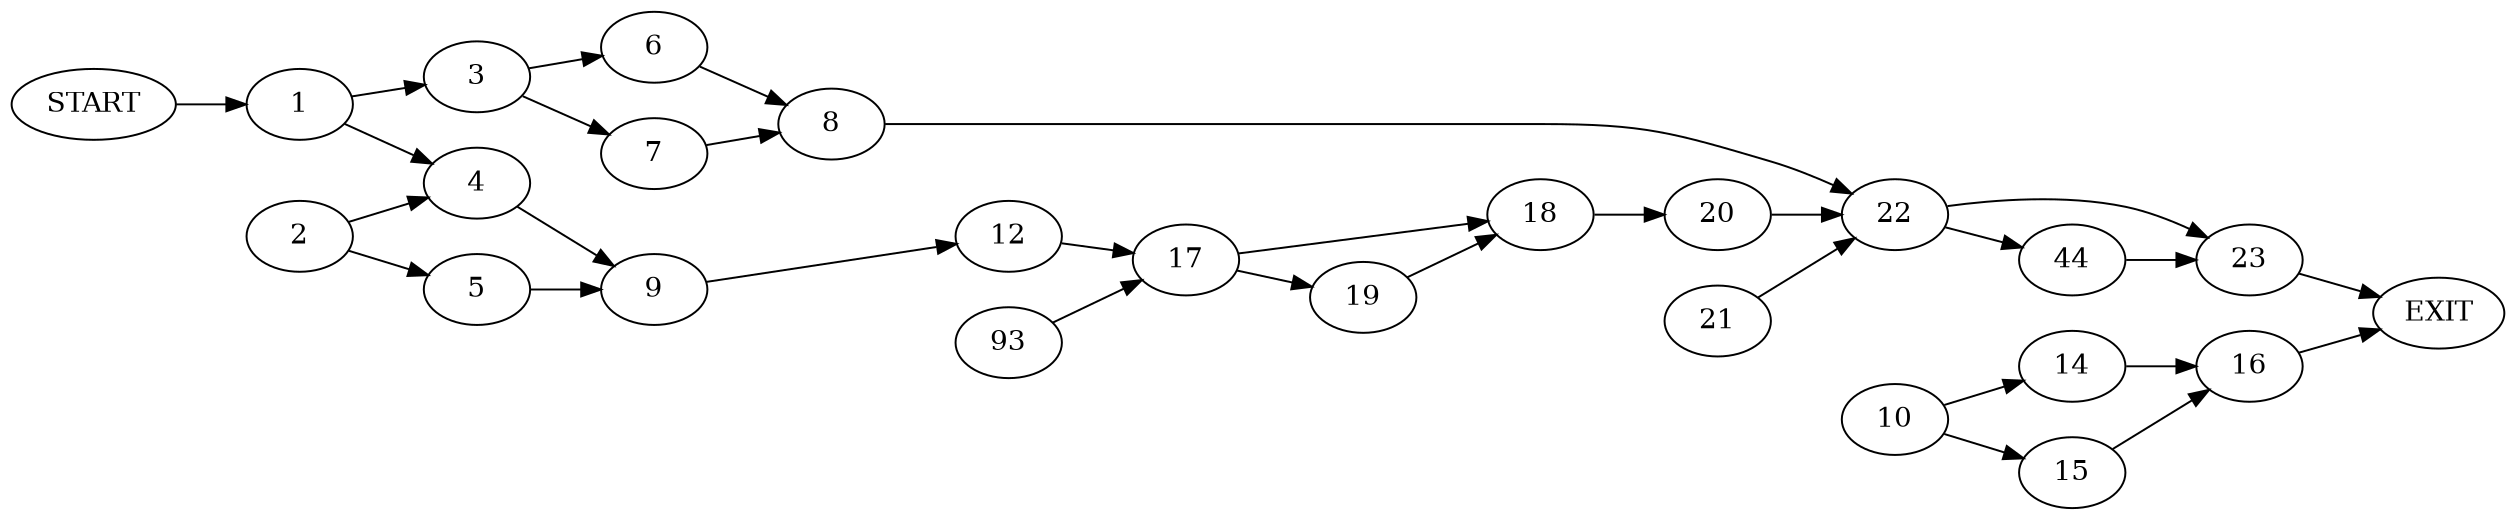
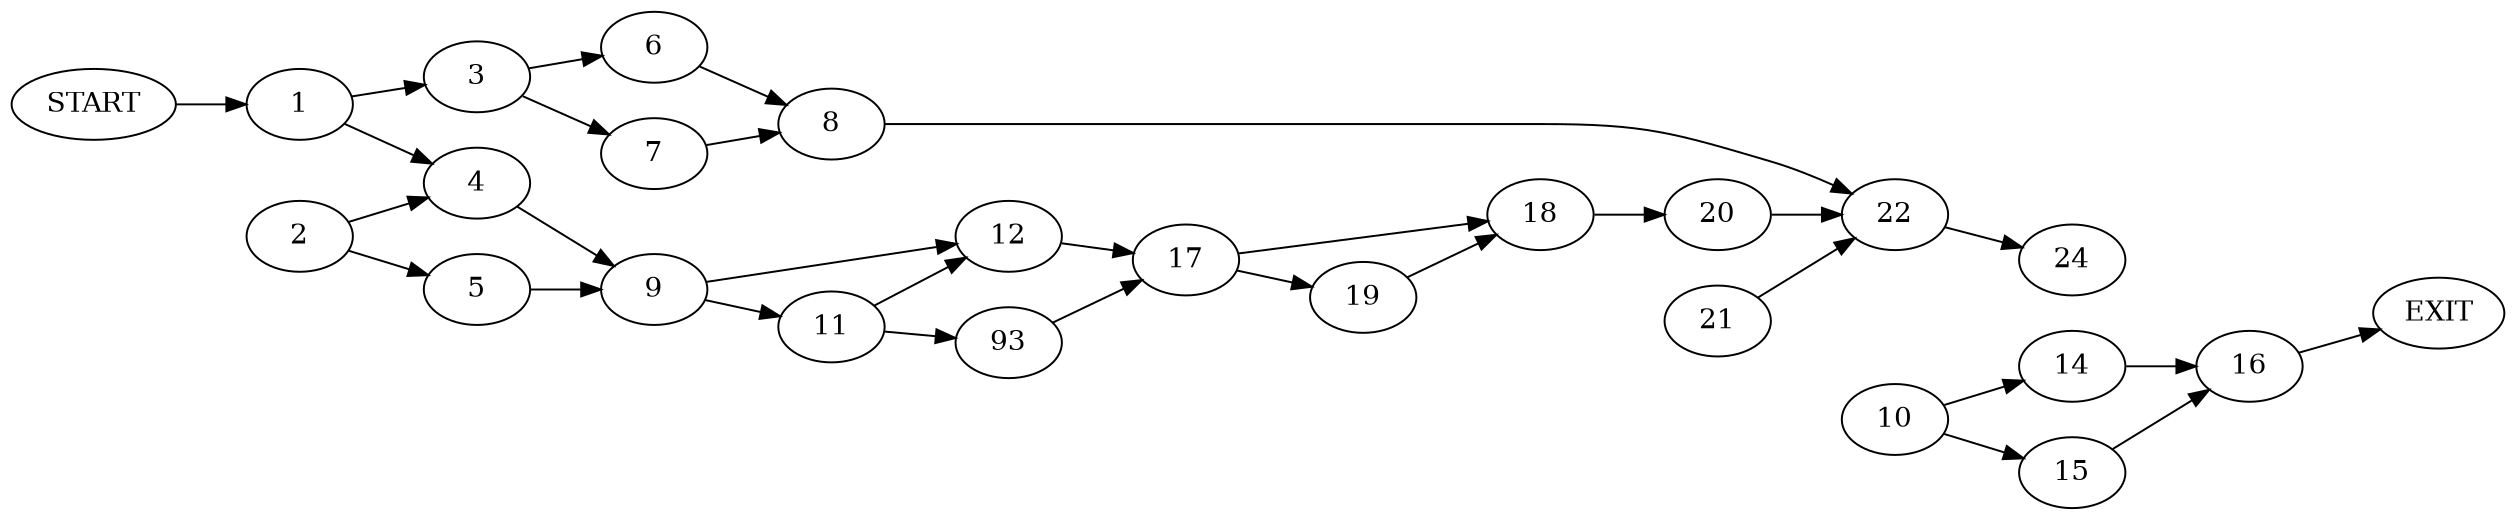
(2072, 260) -> (2072, 260)
(2249, 260) -> none
none -> (831, 327)
